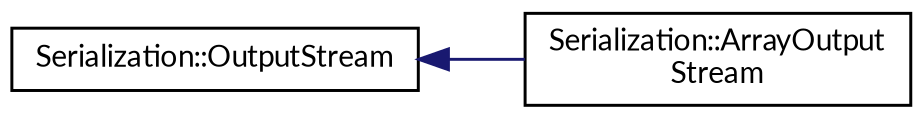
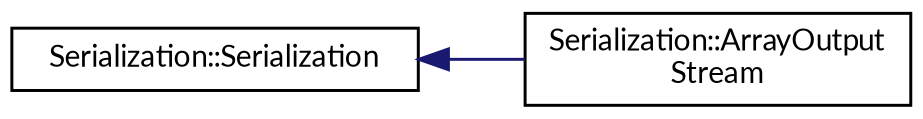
(215, 59) -> (215, 59)
